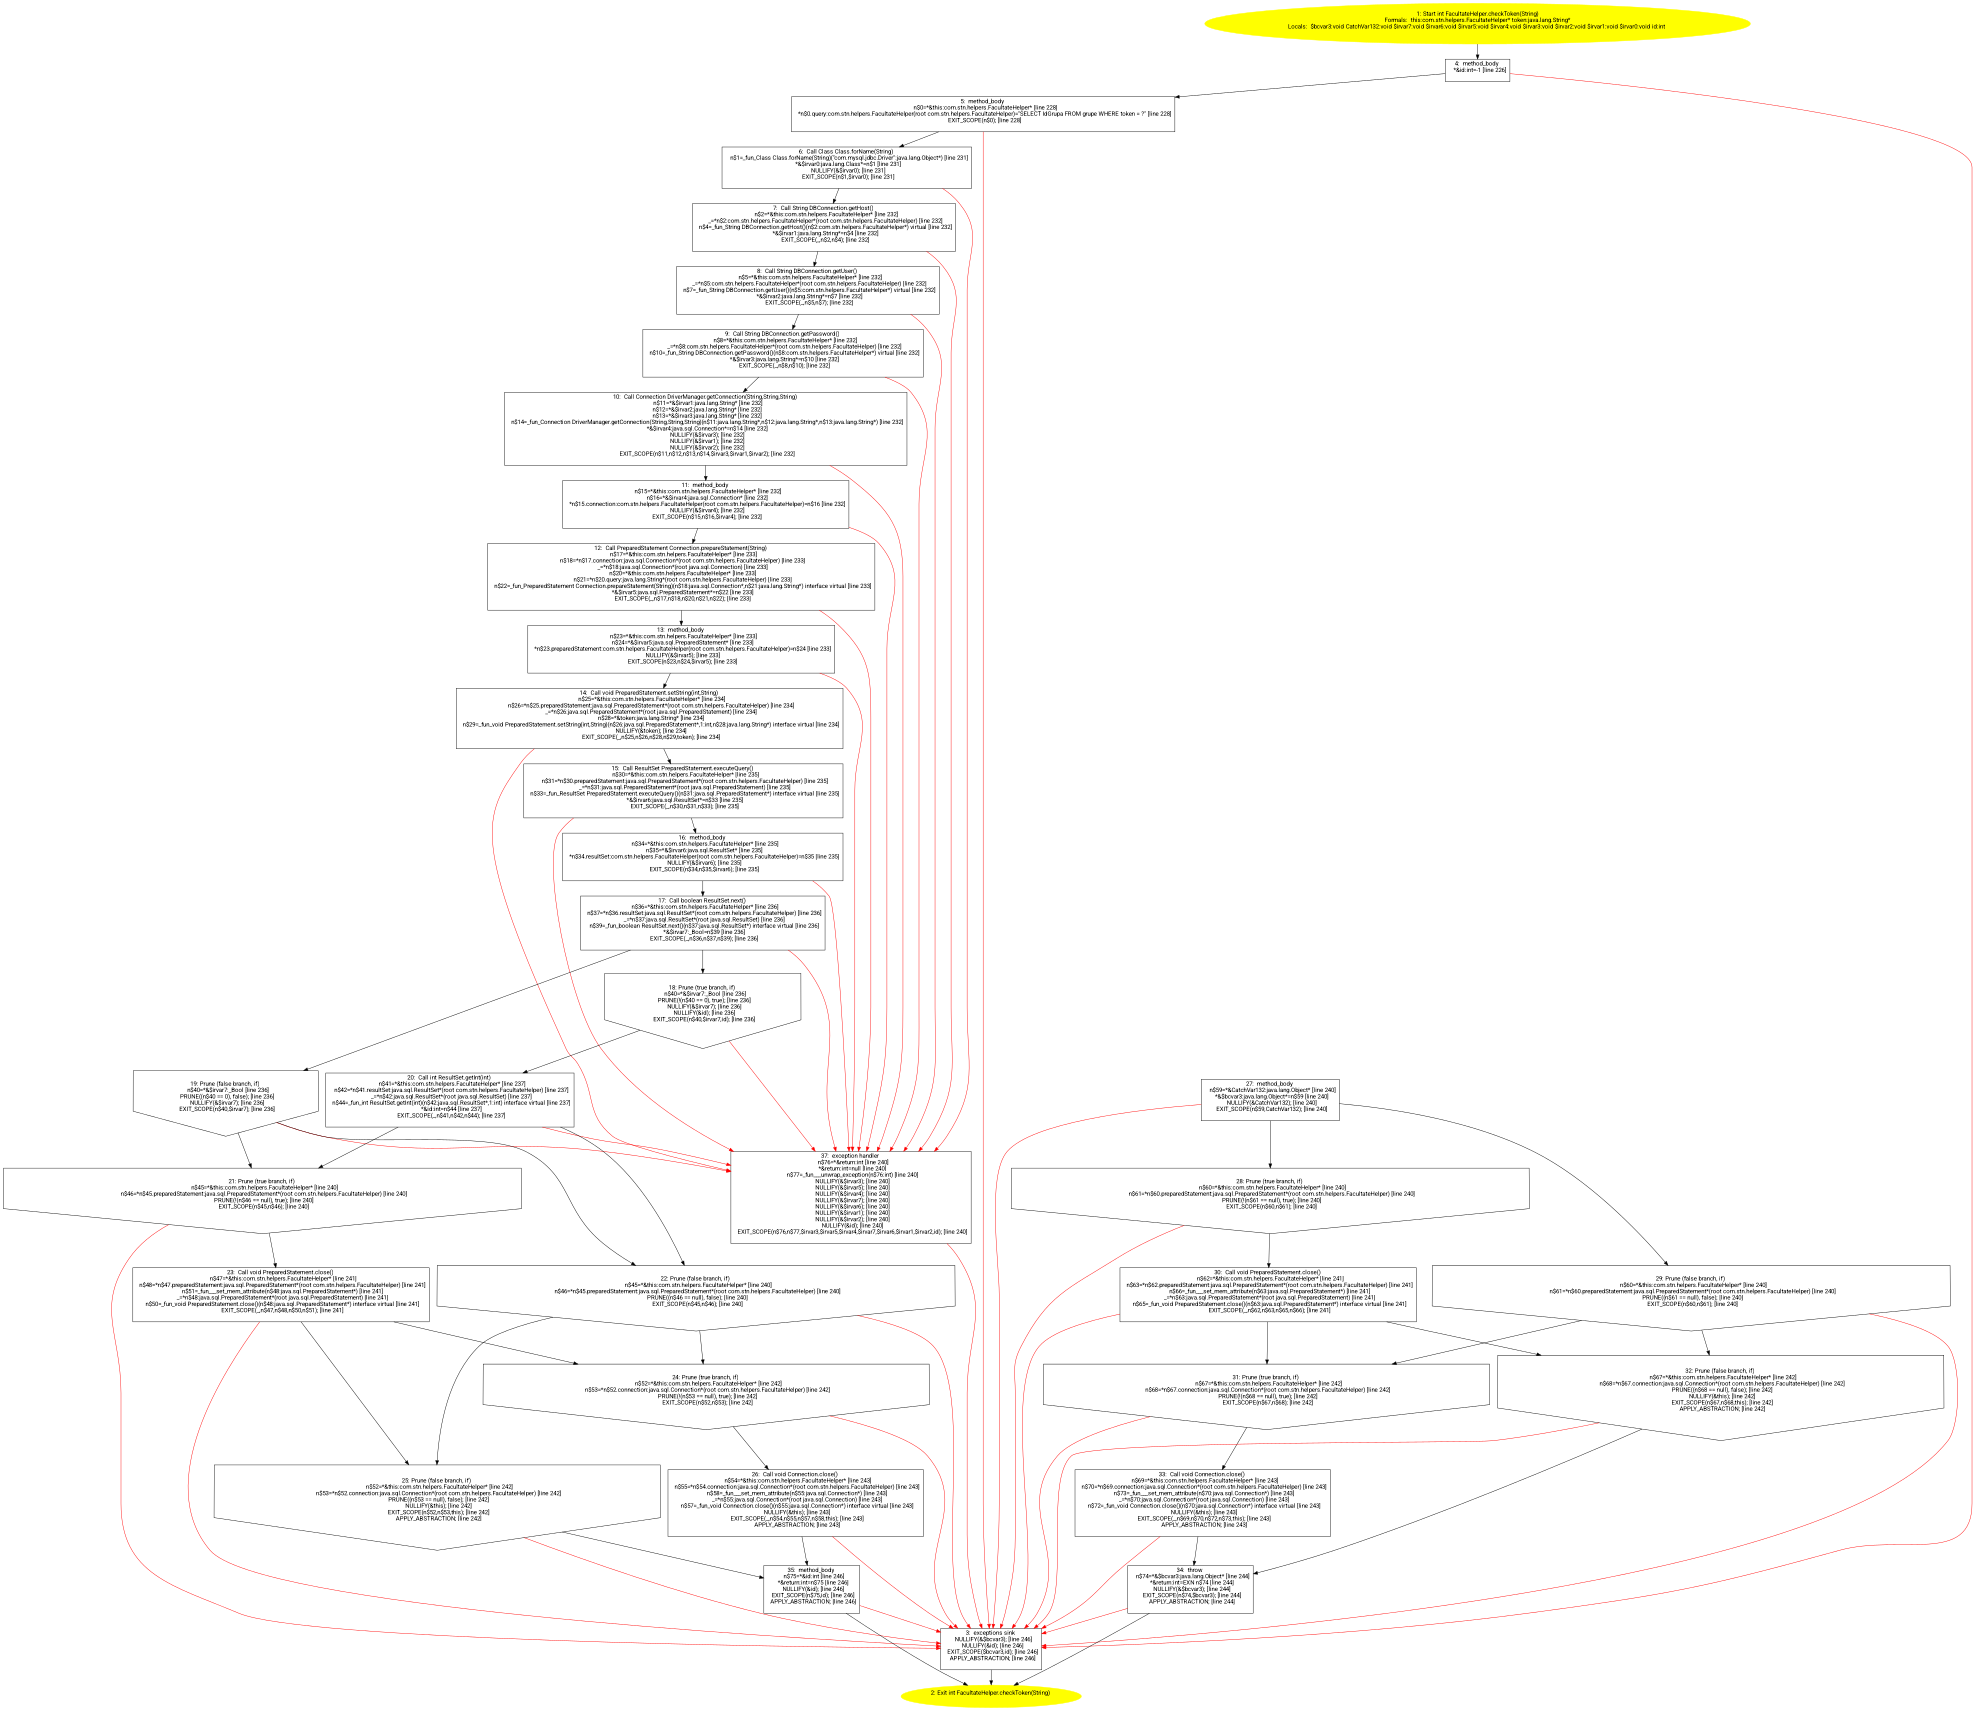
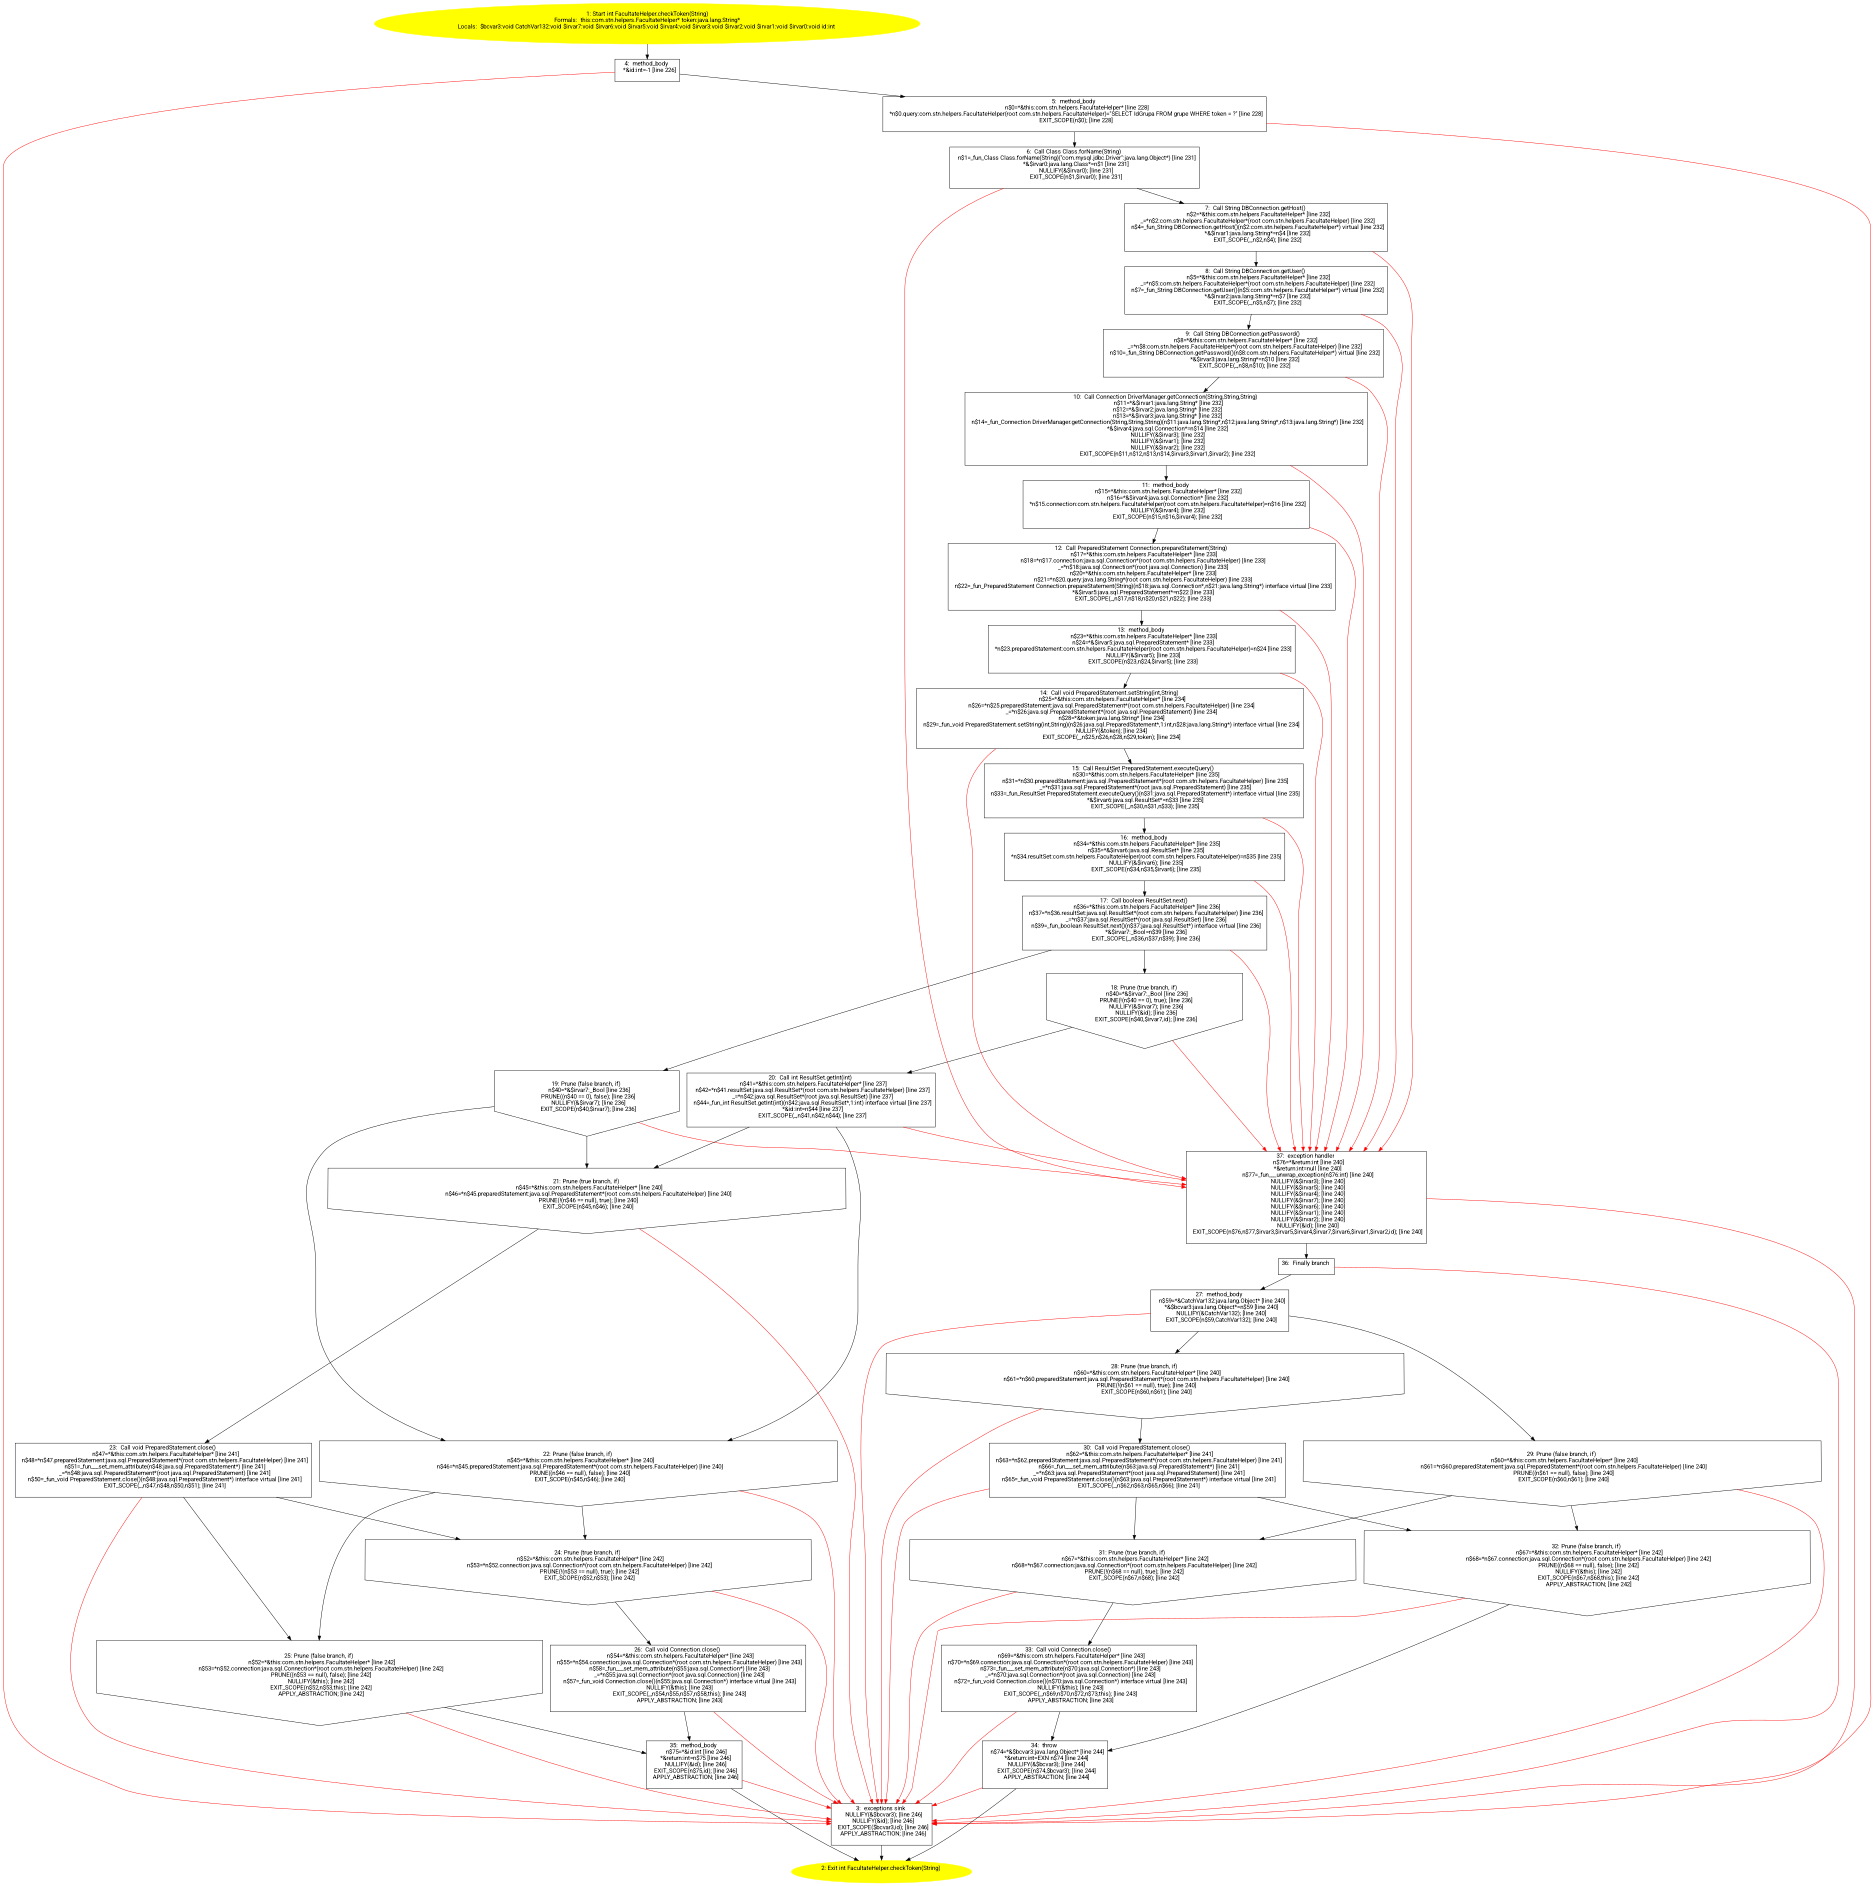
none -> (1306, 1267)
